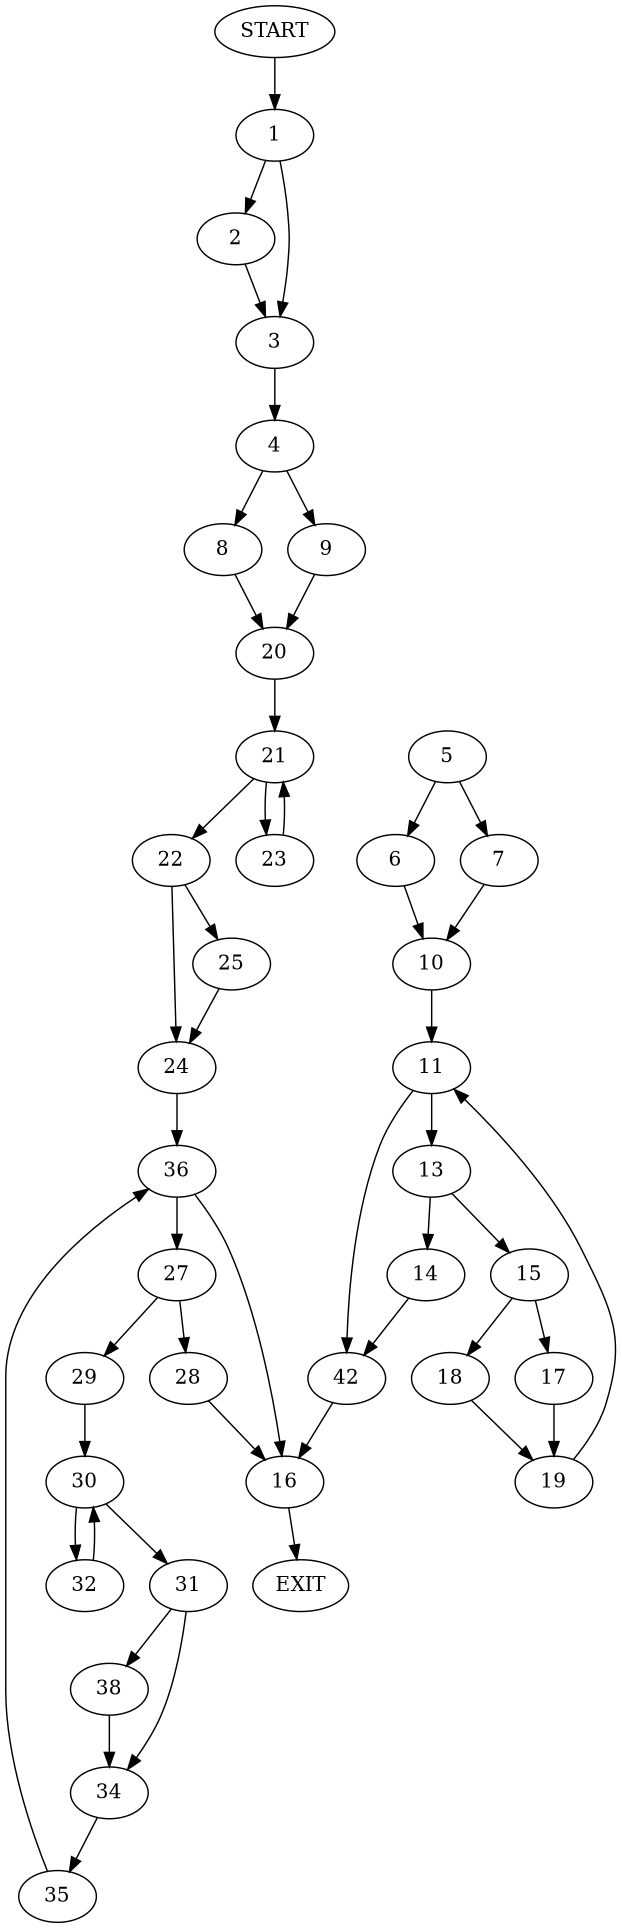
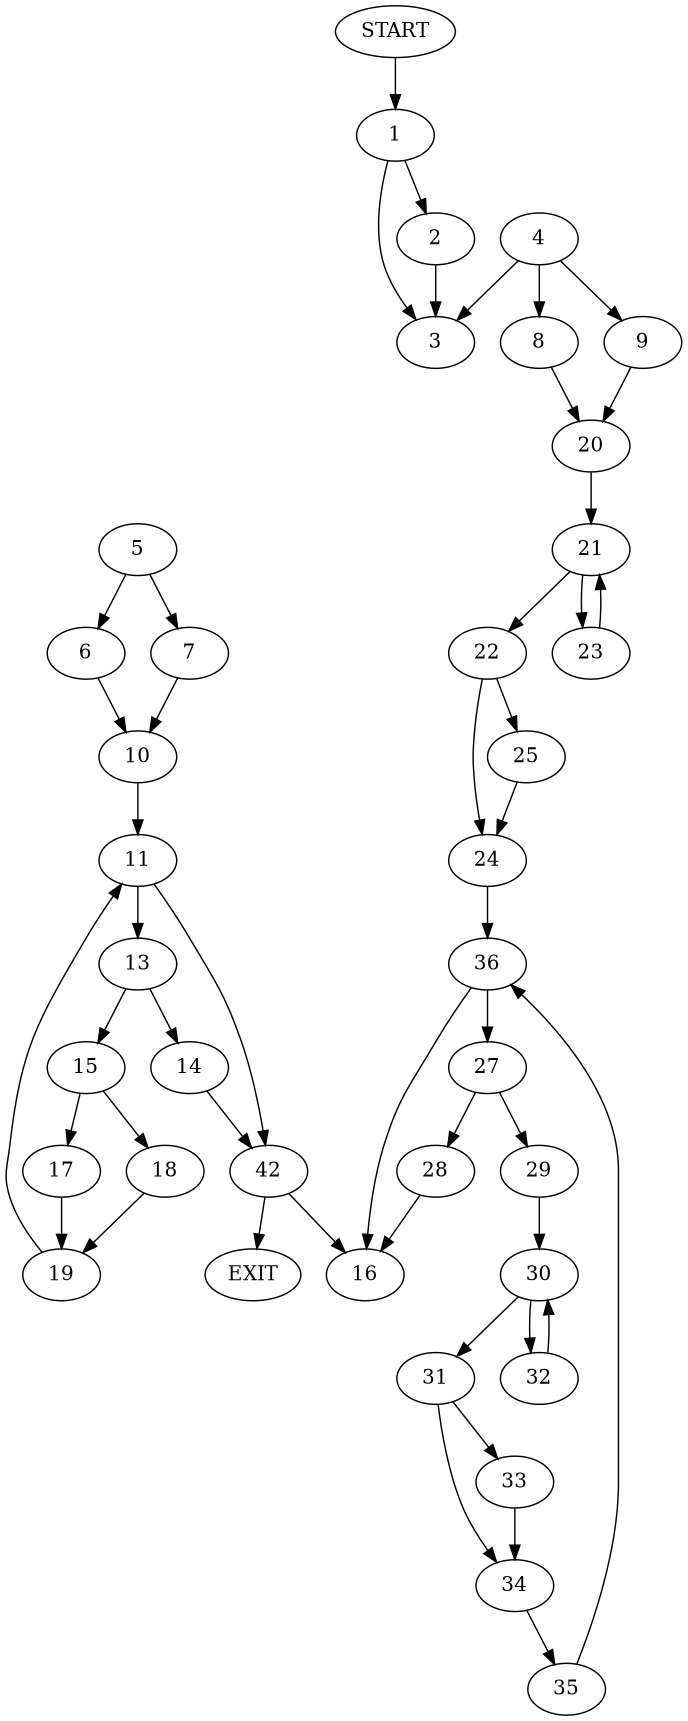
(275, 387) -> (493, 286)
(292, 1526) -> (262, 1216)
(109, 1689) -> (515, 1482)
